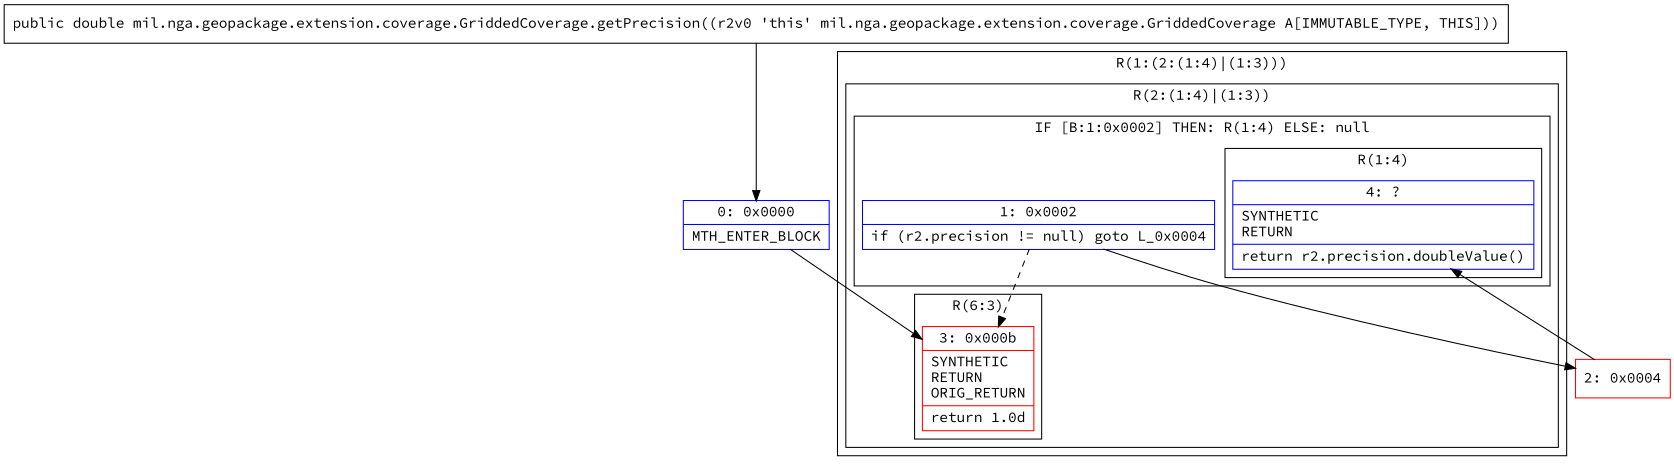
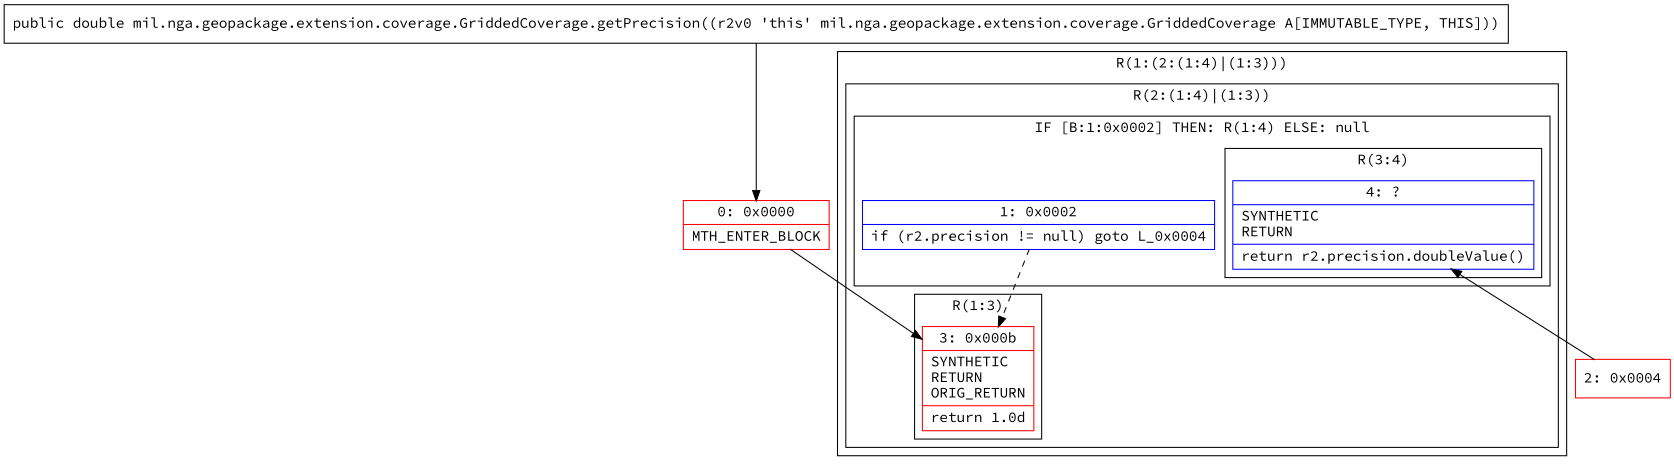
(1383, 160) -> (1383, 160)
(756, 225) -> (756, 225)
(978, 306) -> (978, 306)
(1332, 315) -> none
